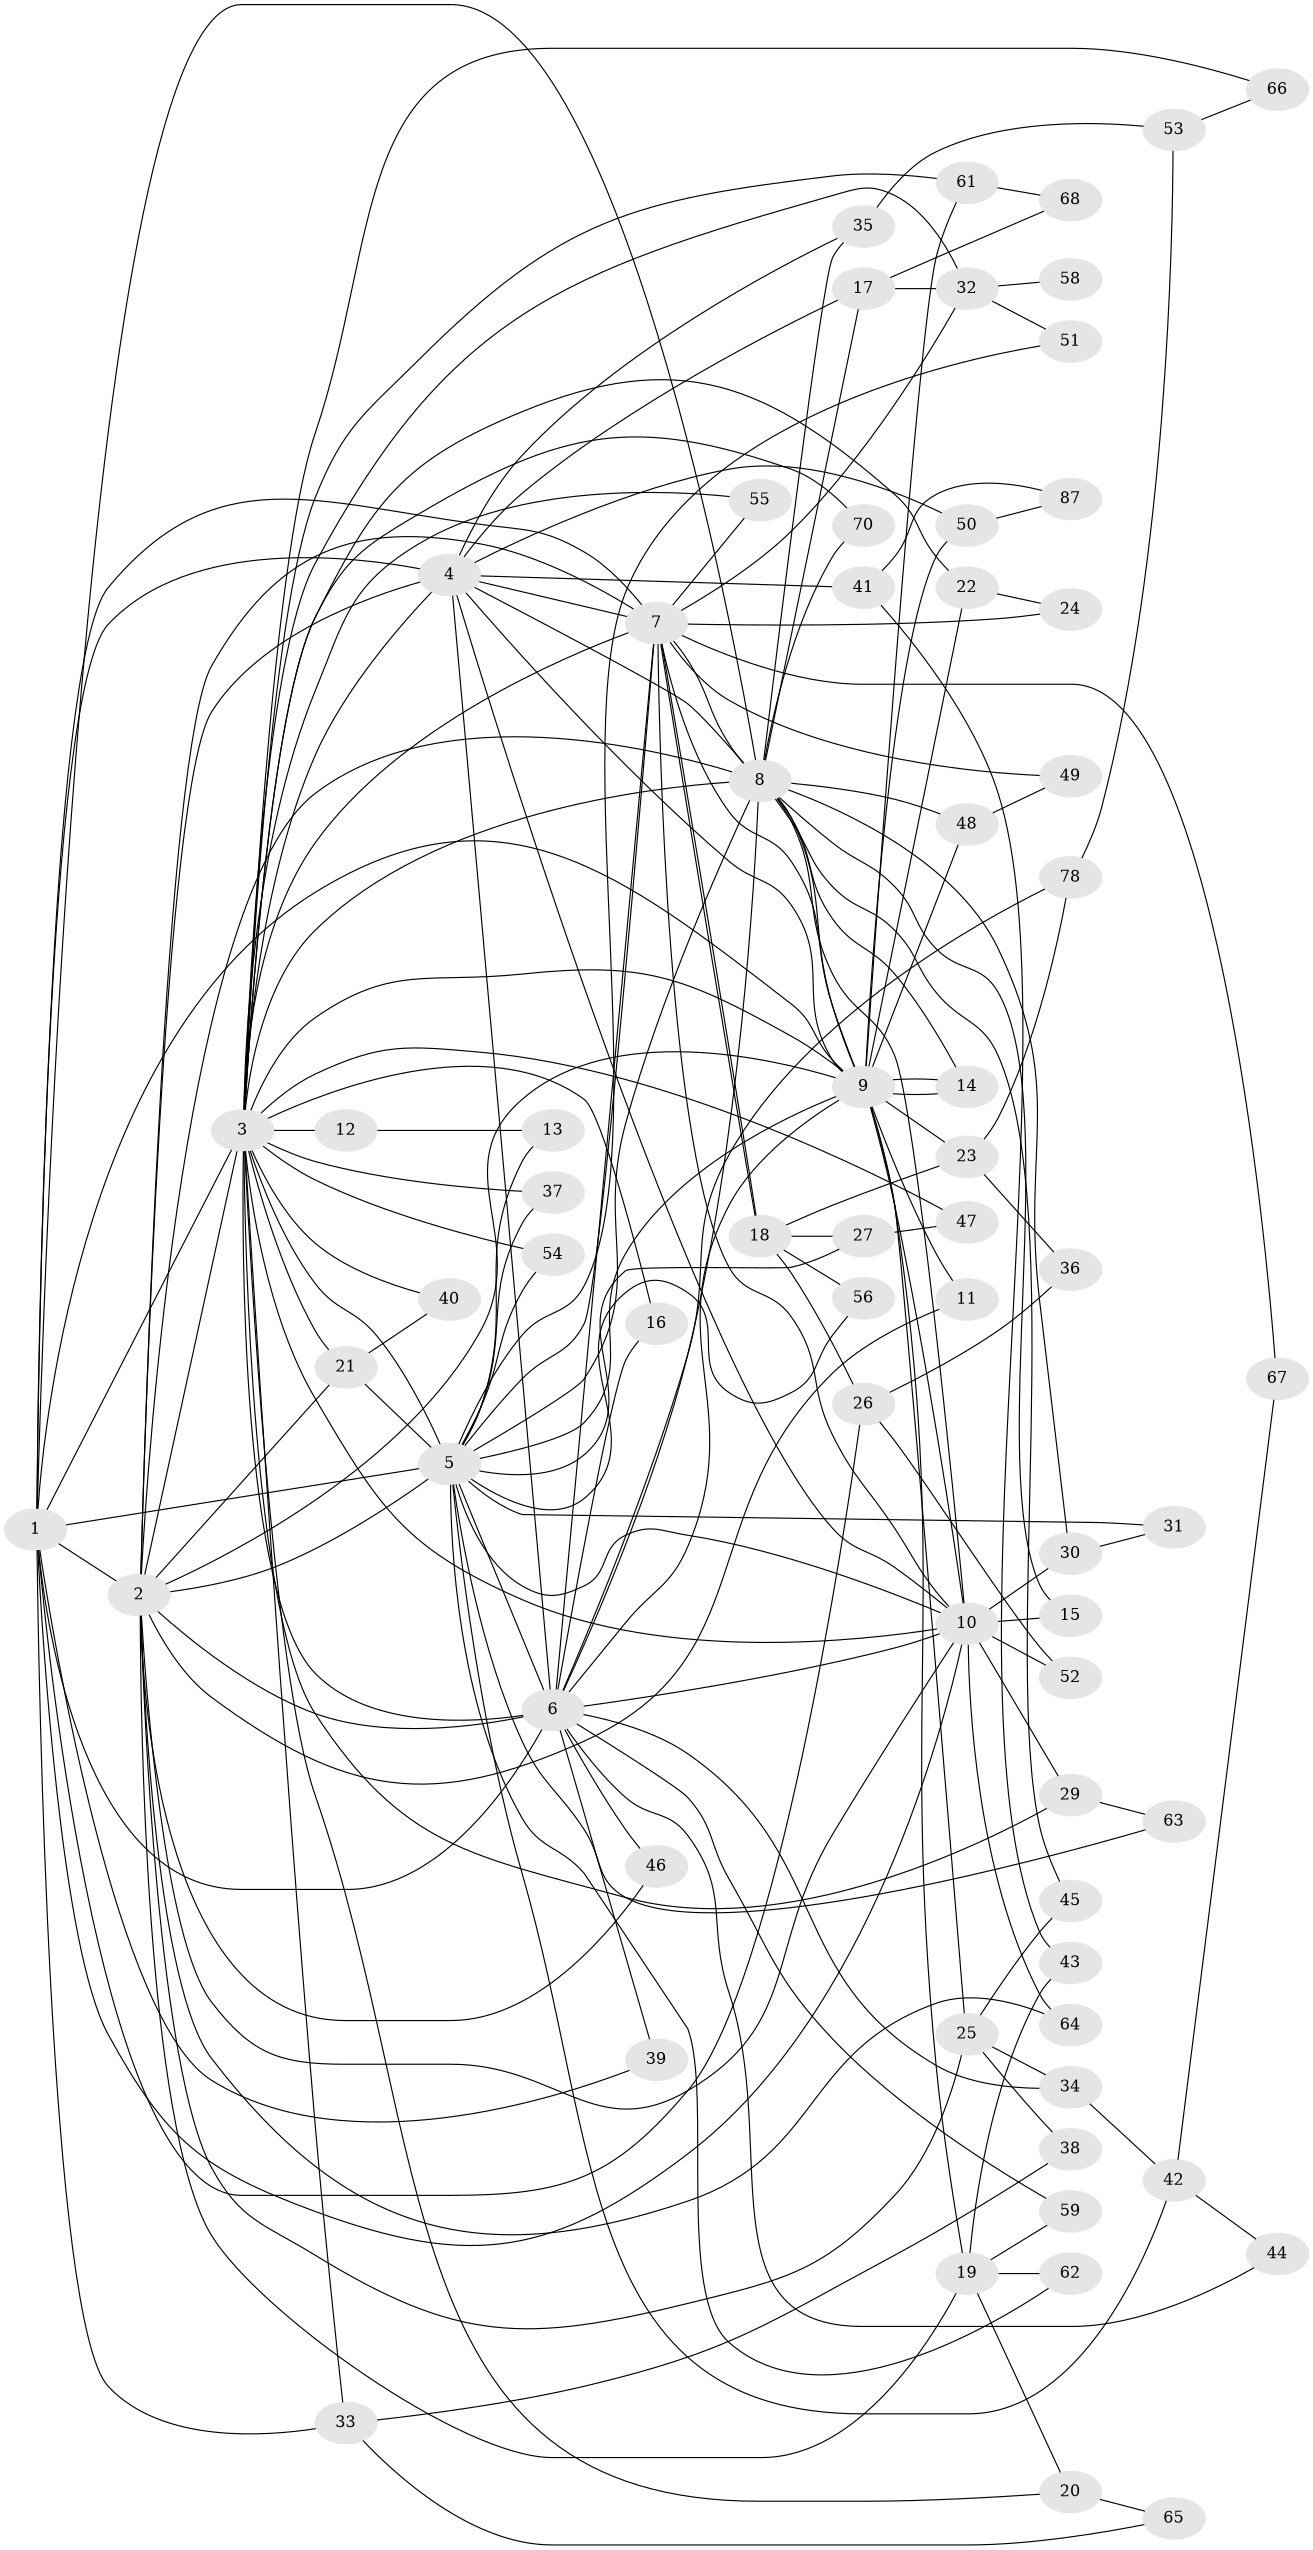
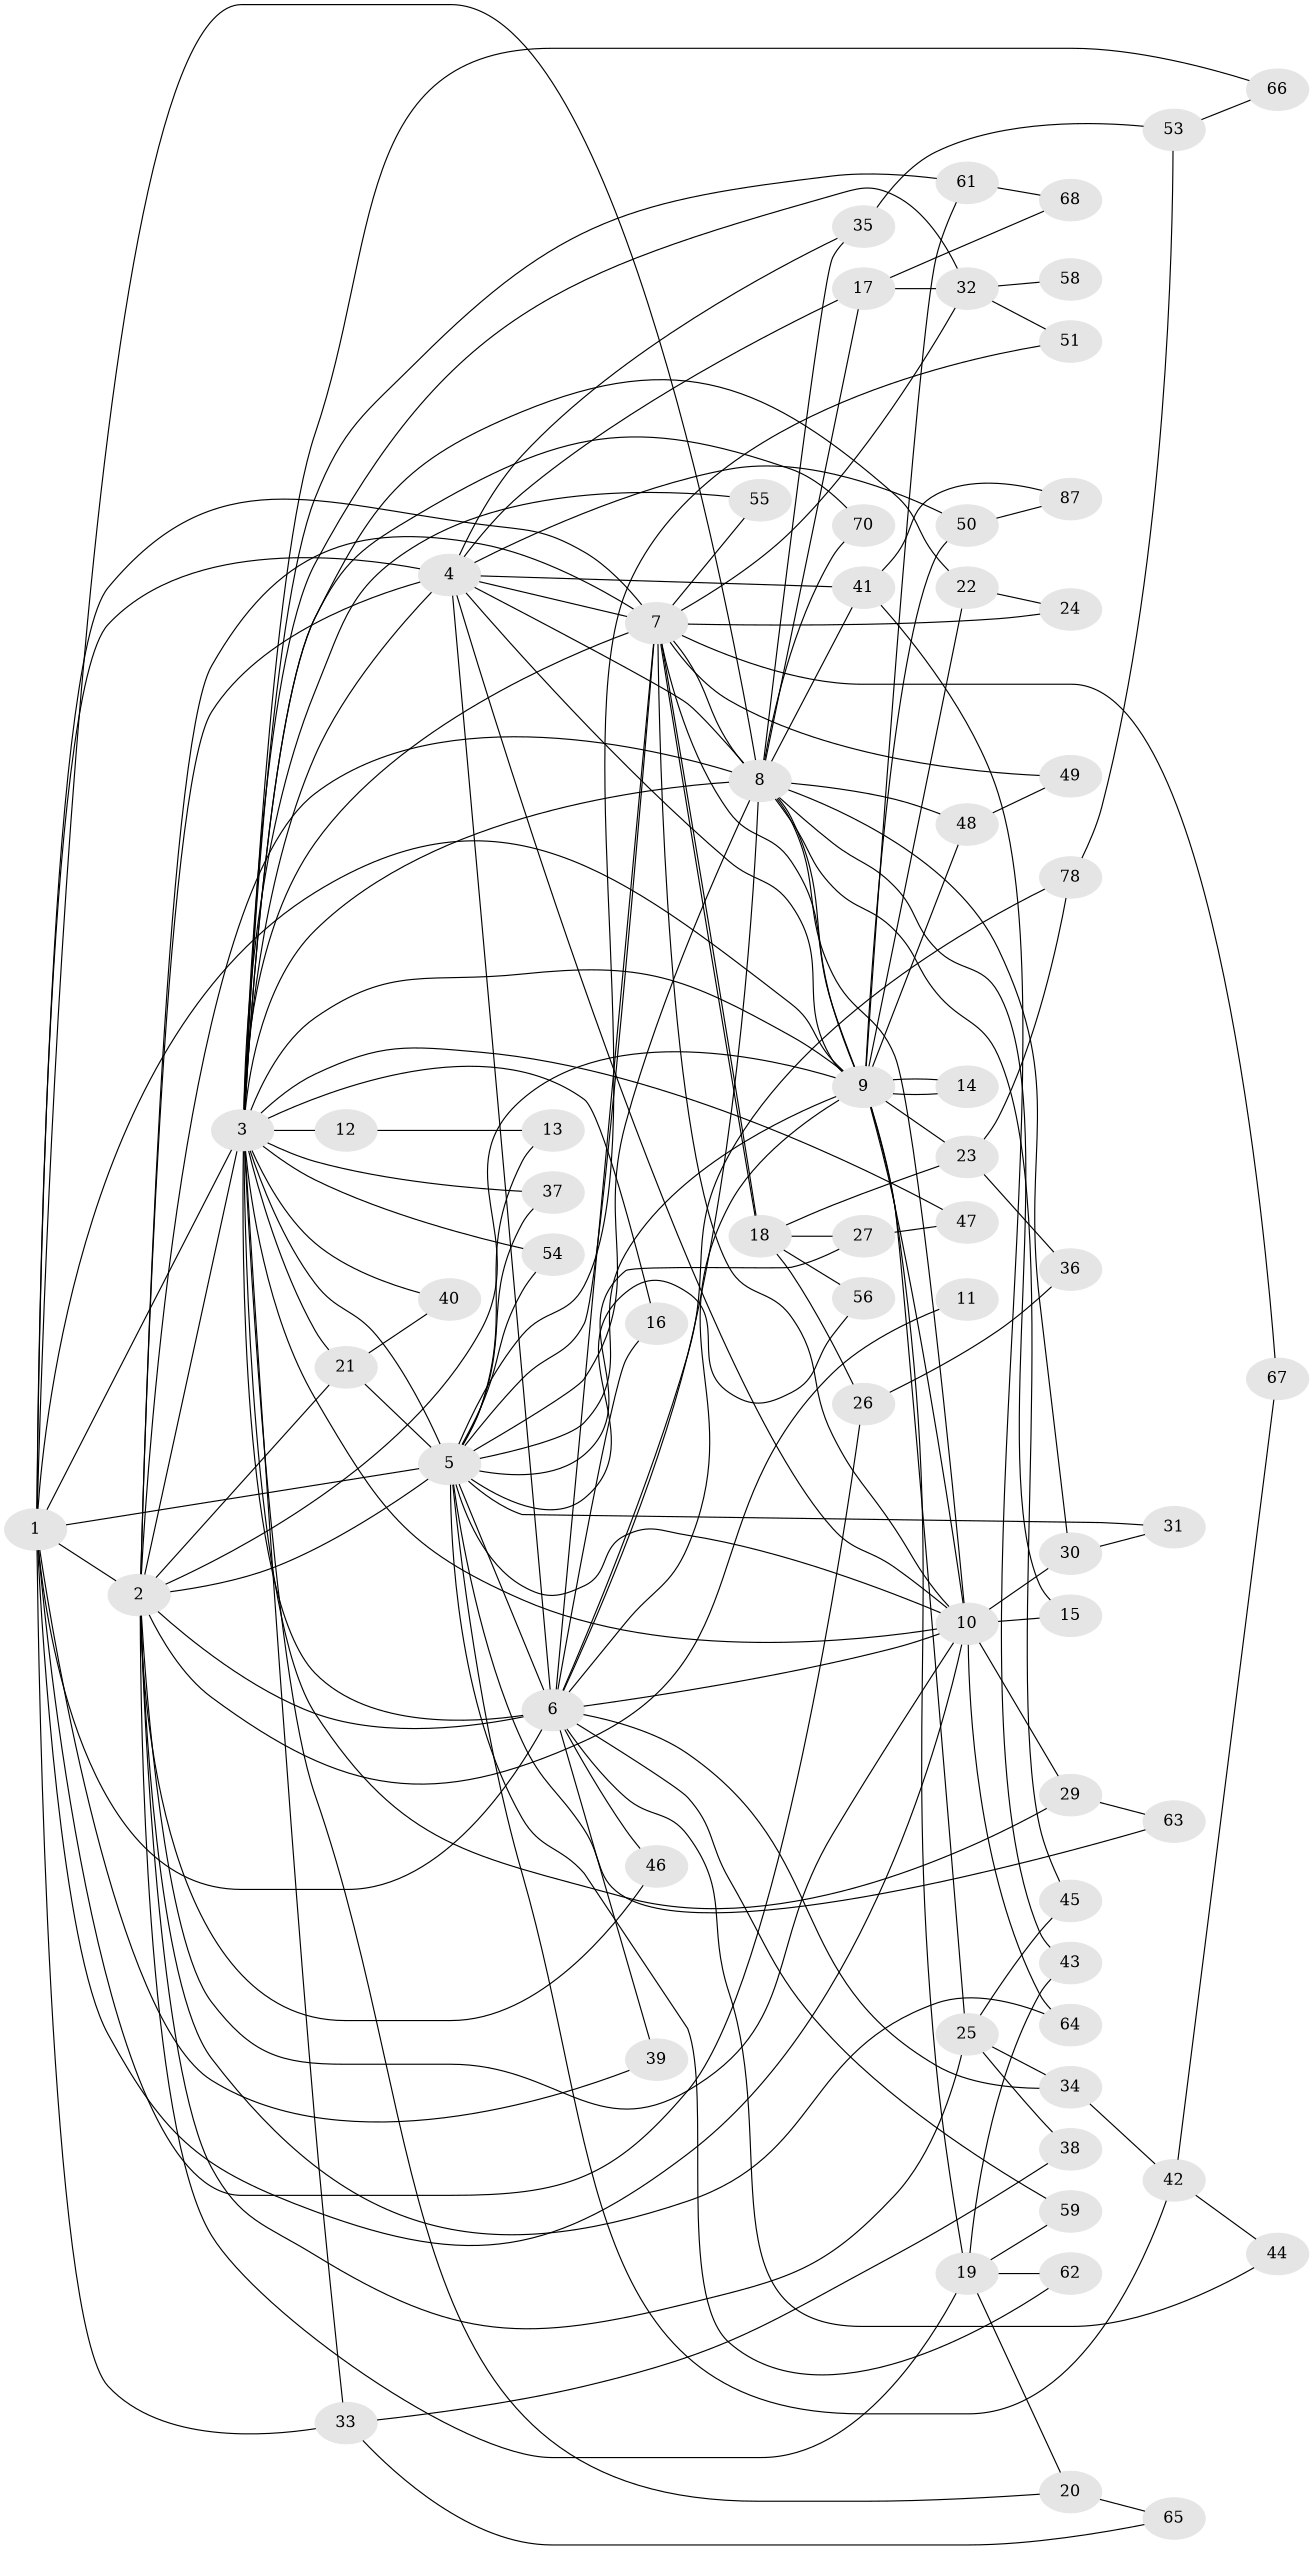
(854, 941) -> (810, 688)
(912, 1205) -> none
(1071, 1678) -> none
